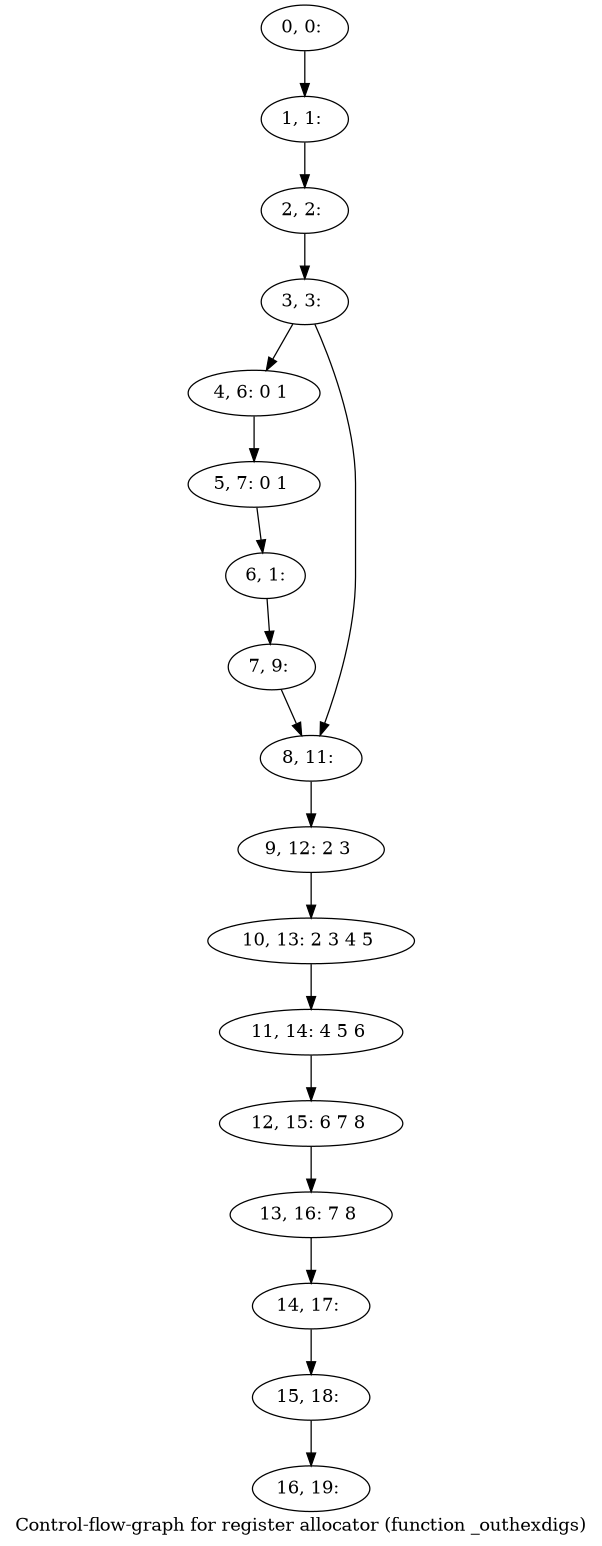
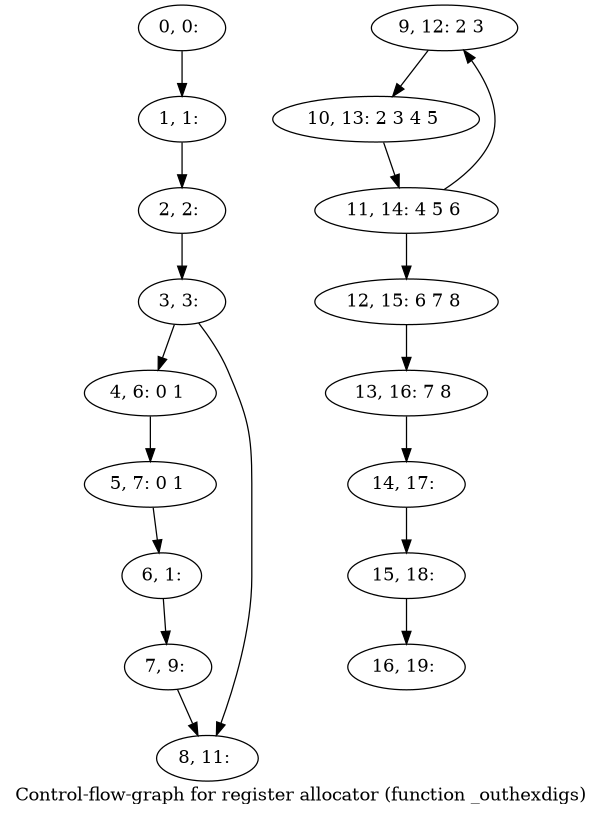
(311, 798) -> (494, 132)
